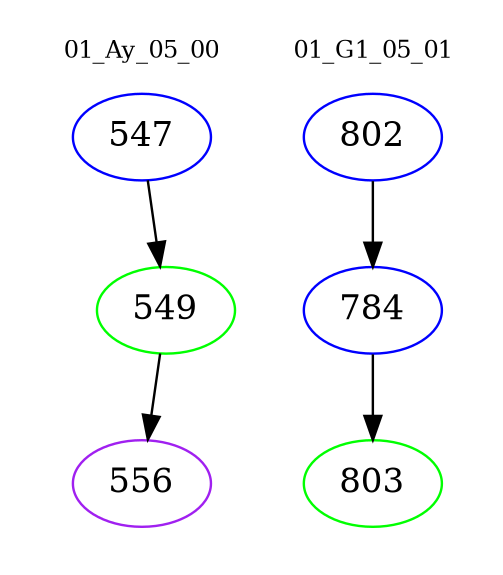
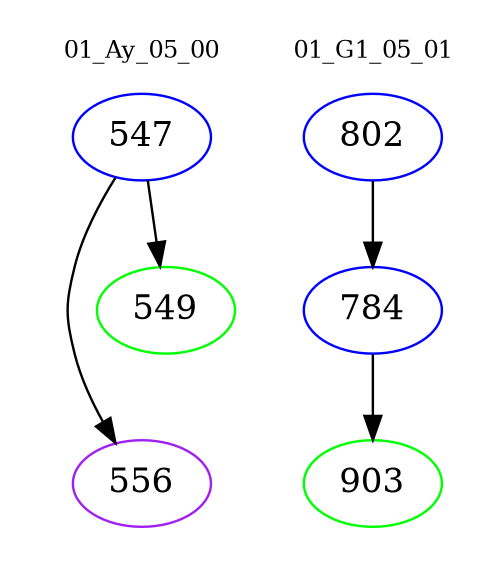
(156, 384) -> (68, 298)
(373, 484) -> (373, 484)
